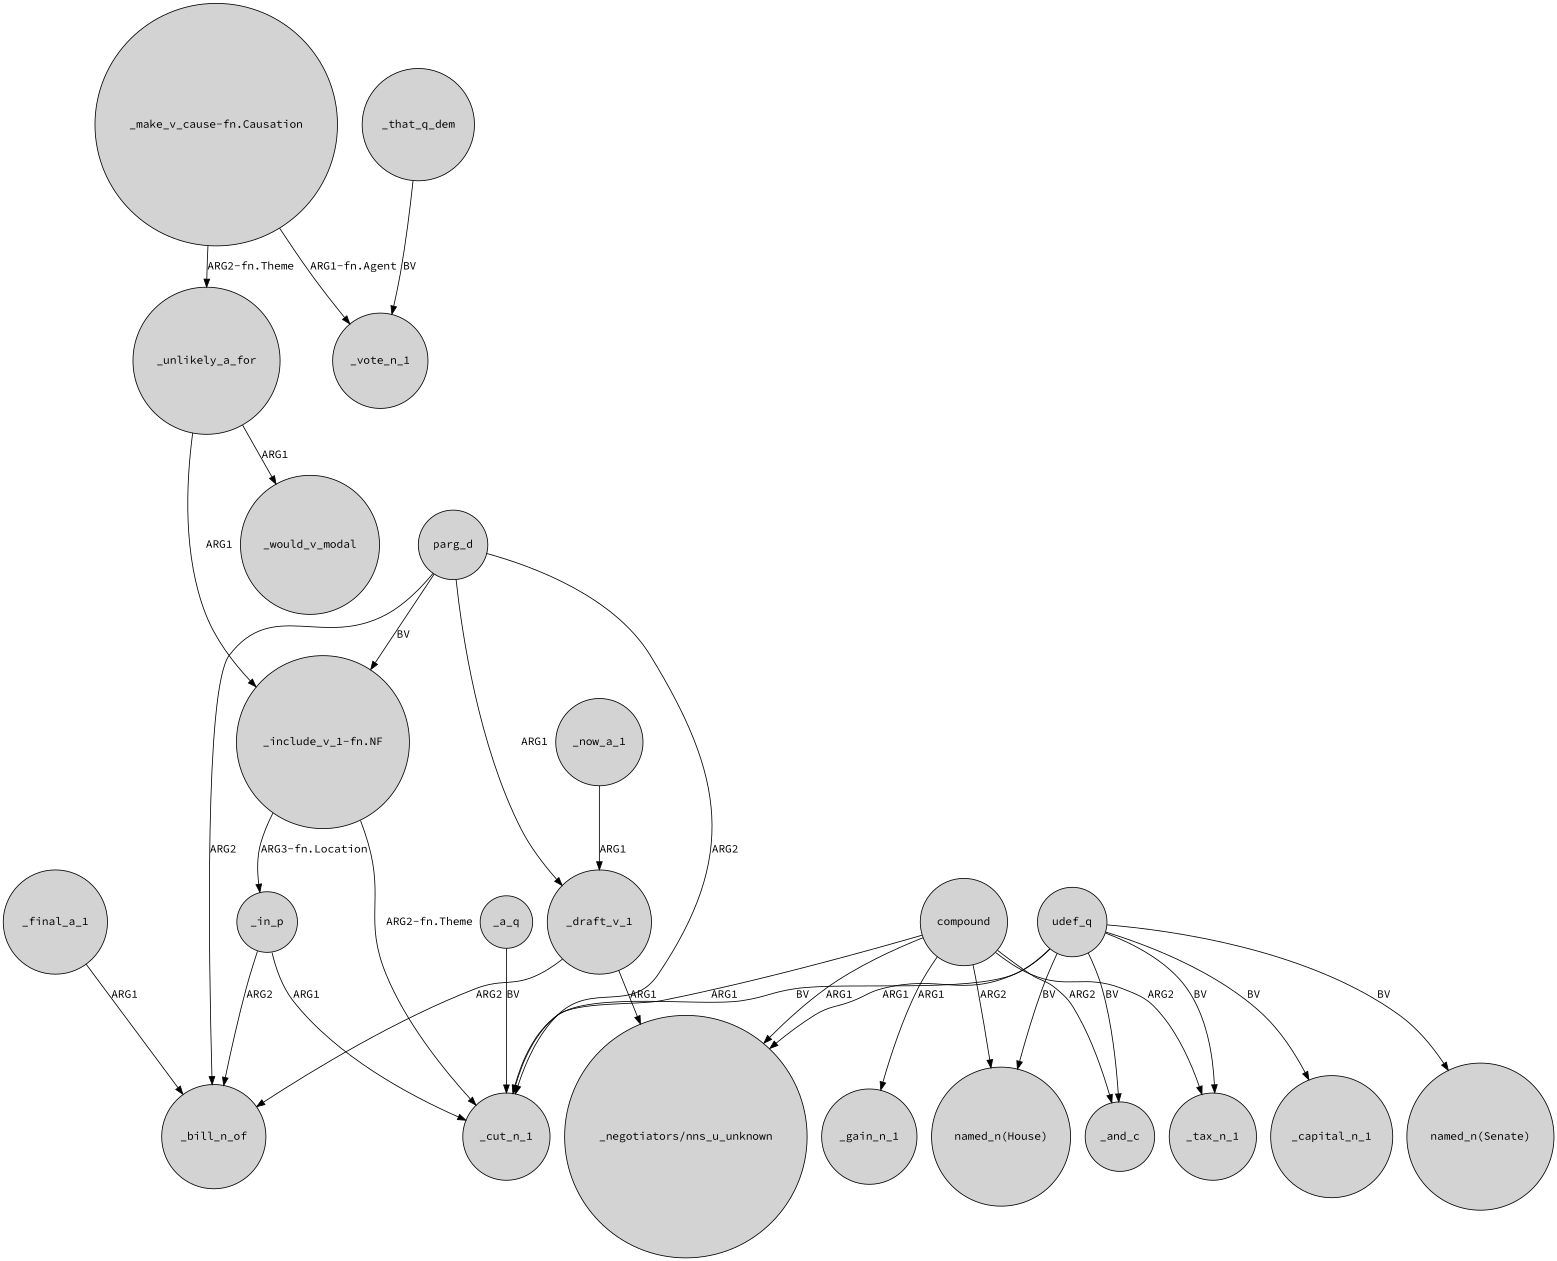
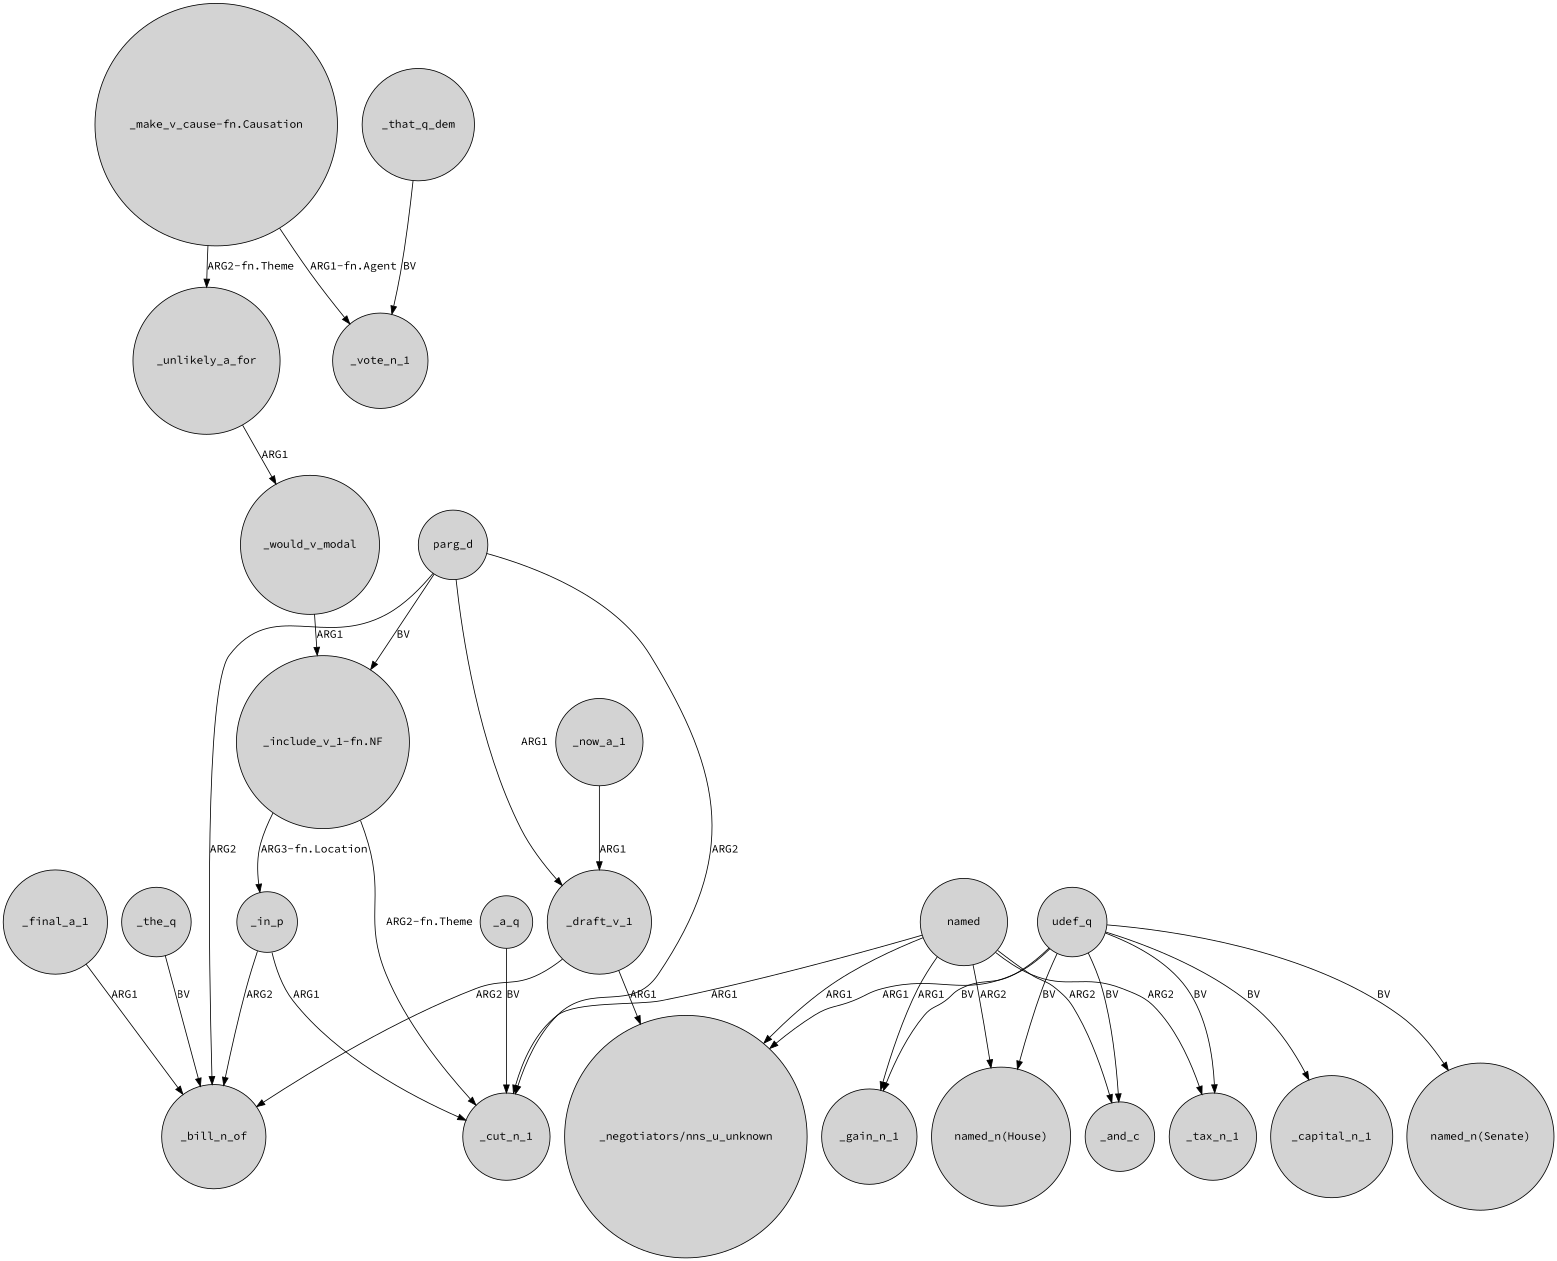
(193, 565) -> (316, 632)
none -> (156, 922)
(964, 922) -> (964, 922)
(766, 995) -> (951, 996)
